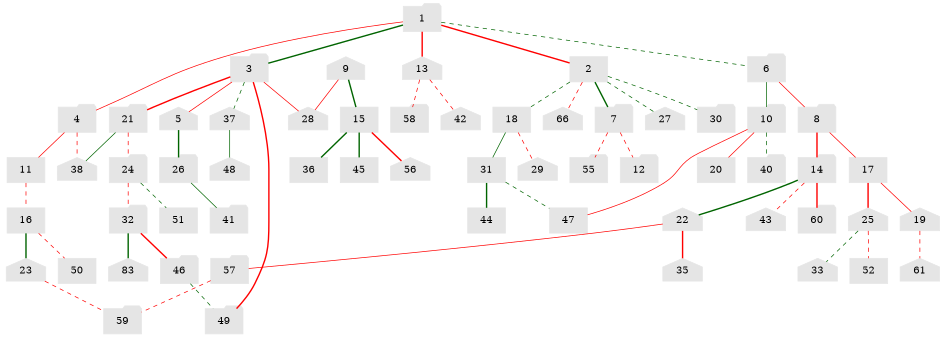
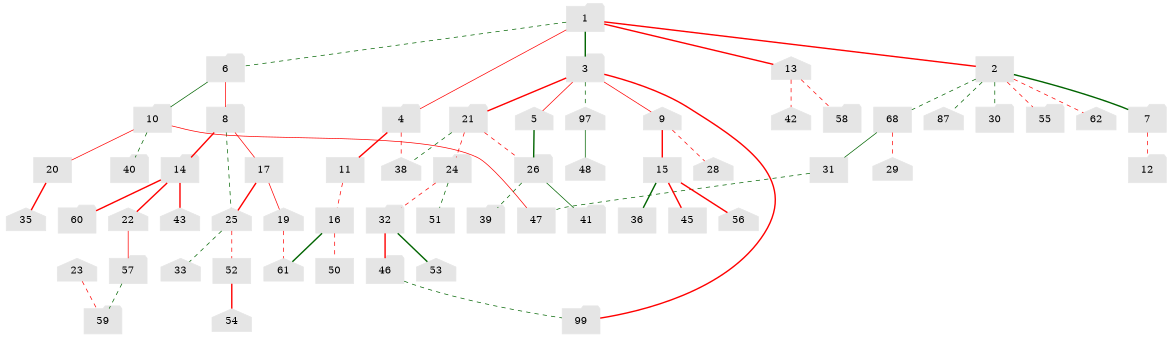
(352, 93) -> (662, 144)
(327, 95) -> (689, 146)
(281, 97) -> (628, 97)
(230, 120) -> (585, 120)
(512, 120) -> (893, 120)
(563, 120) -> (1096, 120)
(665, 120) -> (944, 120)
(51, 145) -> (373, 145)
(359, 145) -> (675, 196)
none -> (501, 145)
(601, 145) -> (1020, 95)
(101, 147) -> (428, 150)
none -> (229, 170)
(790, 197) -> (180, 195)
(749, 199) -> (152, 197)
none -> (486, 220)
(487, 220) -> none
(683, 245) -> (39, 197)
(26, 246) -> (307, 248)
(128, 271) -> (436, 271)
(176, 296) -> (116, 296)
(224, 321) -> (581, 321)
none -> (232, 321)
